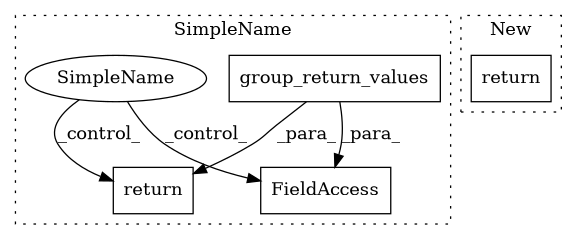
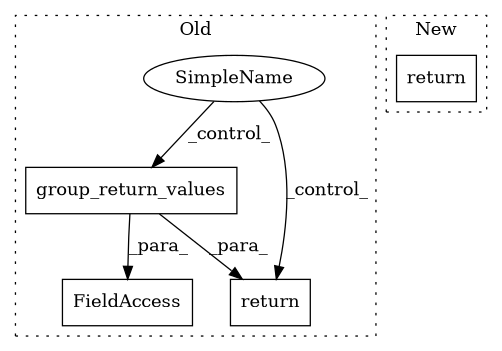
(233, 30) -> (196, 30)
(179, 153) -> (187, 130)
